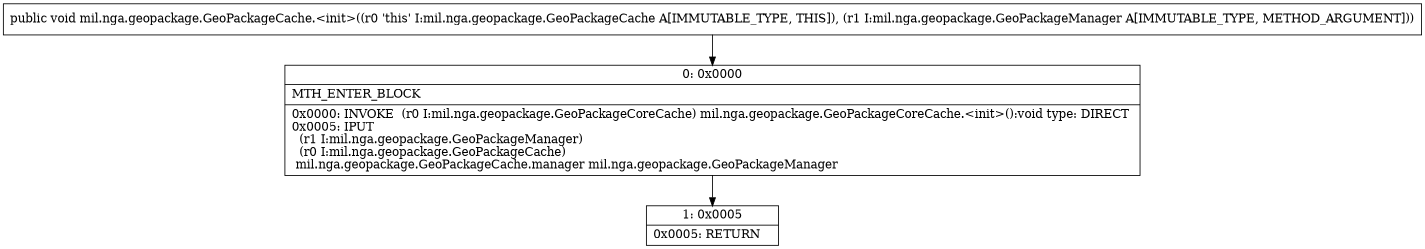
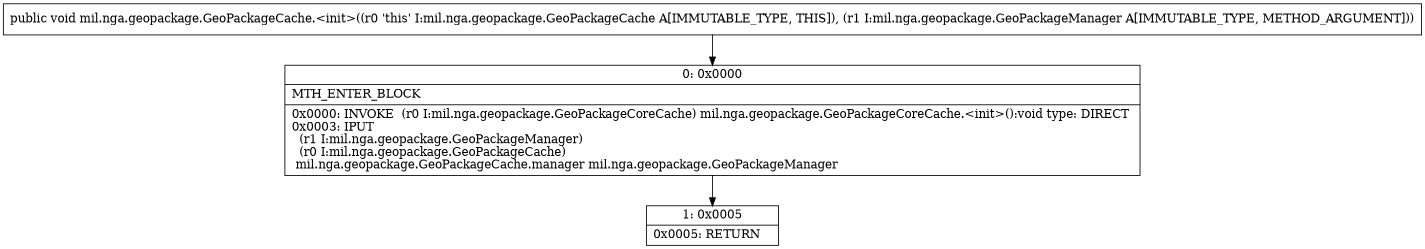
(337, 127) -> (337, 127)
